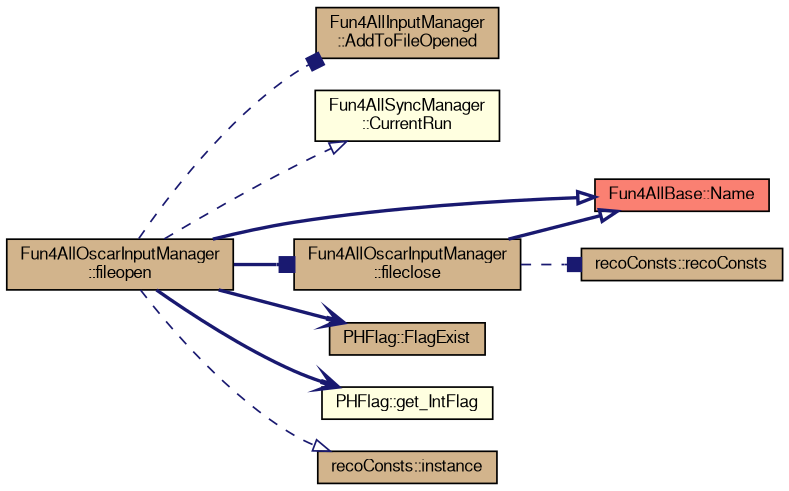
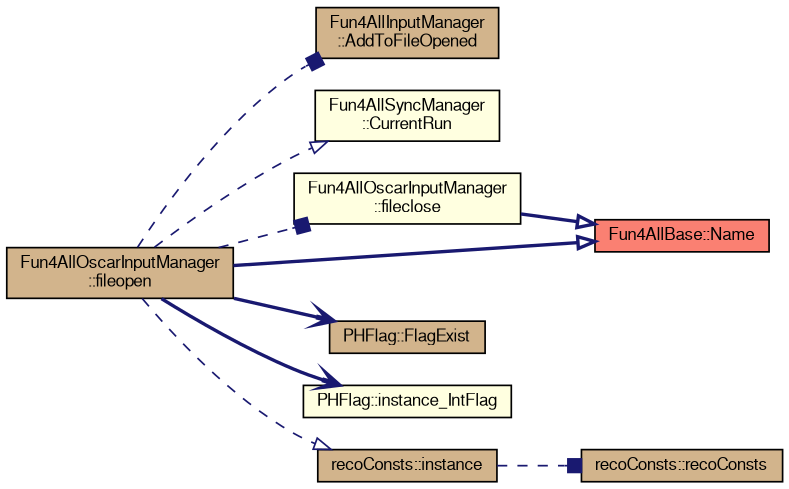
(255, 265) -> (255, 238)
(407, 265) -> (407, 199)
(542, 265) -> (531, 466)
(407, 403) -> (407, 401)
